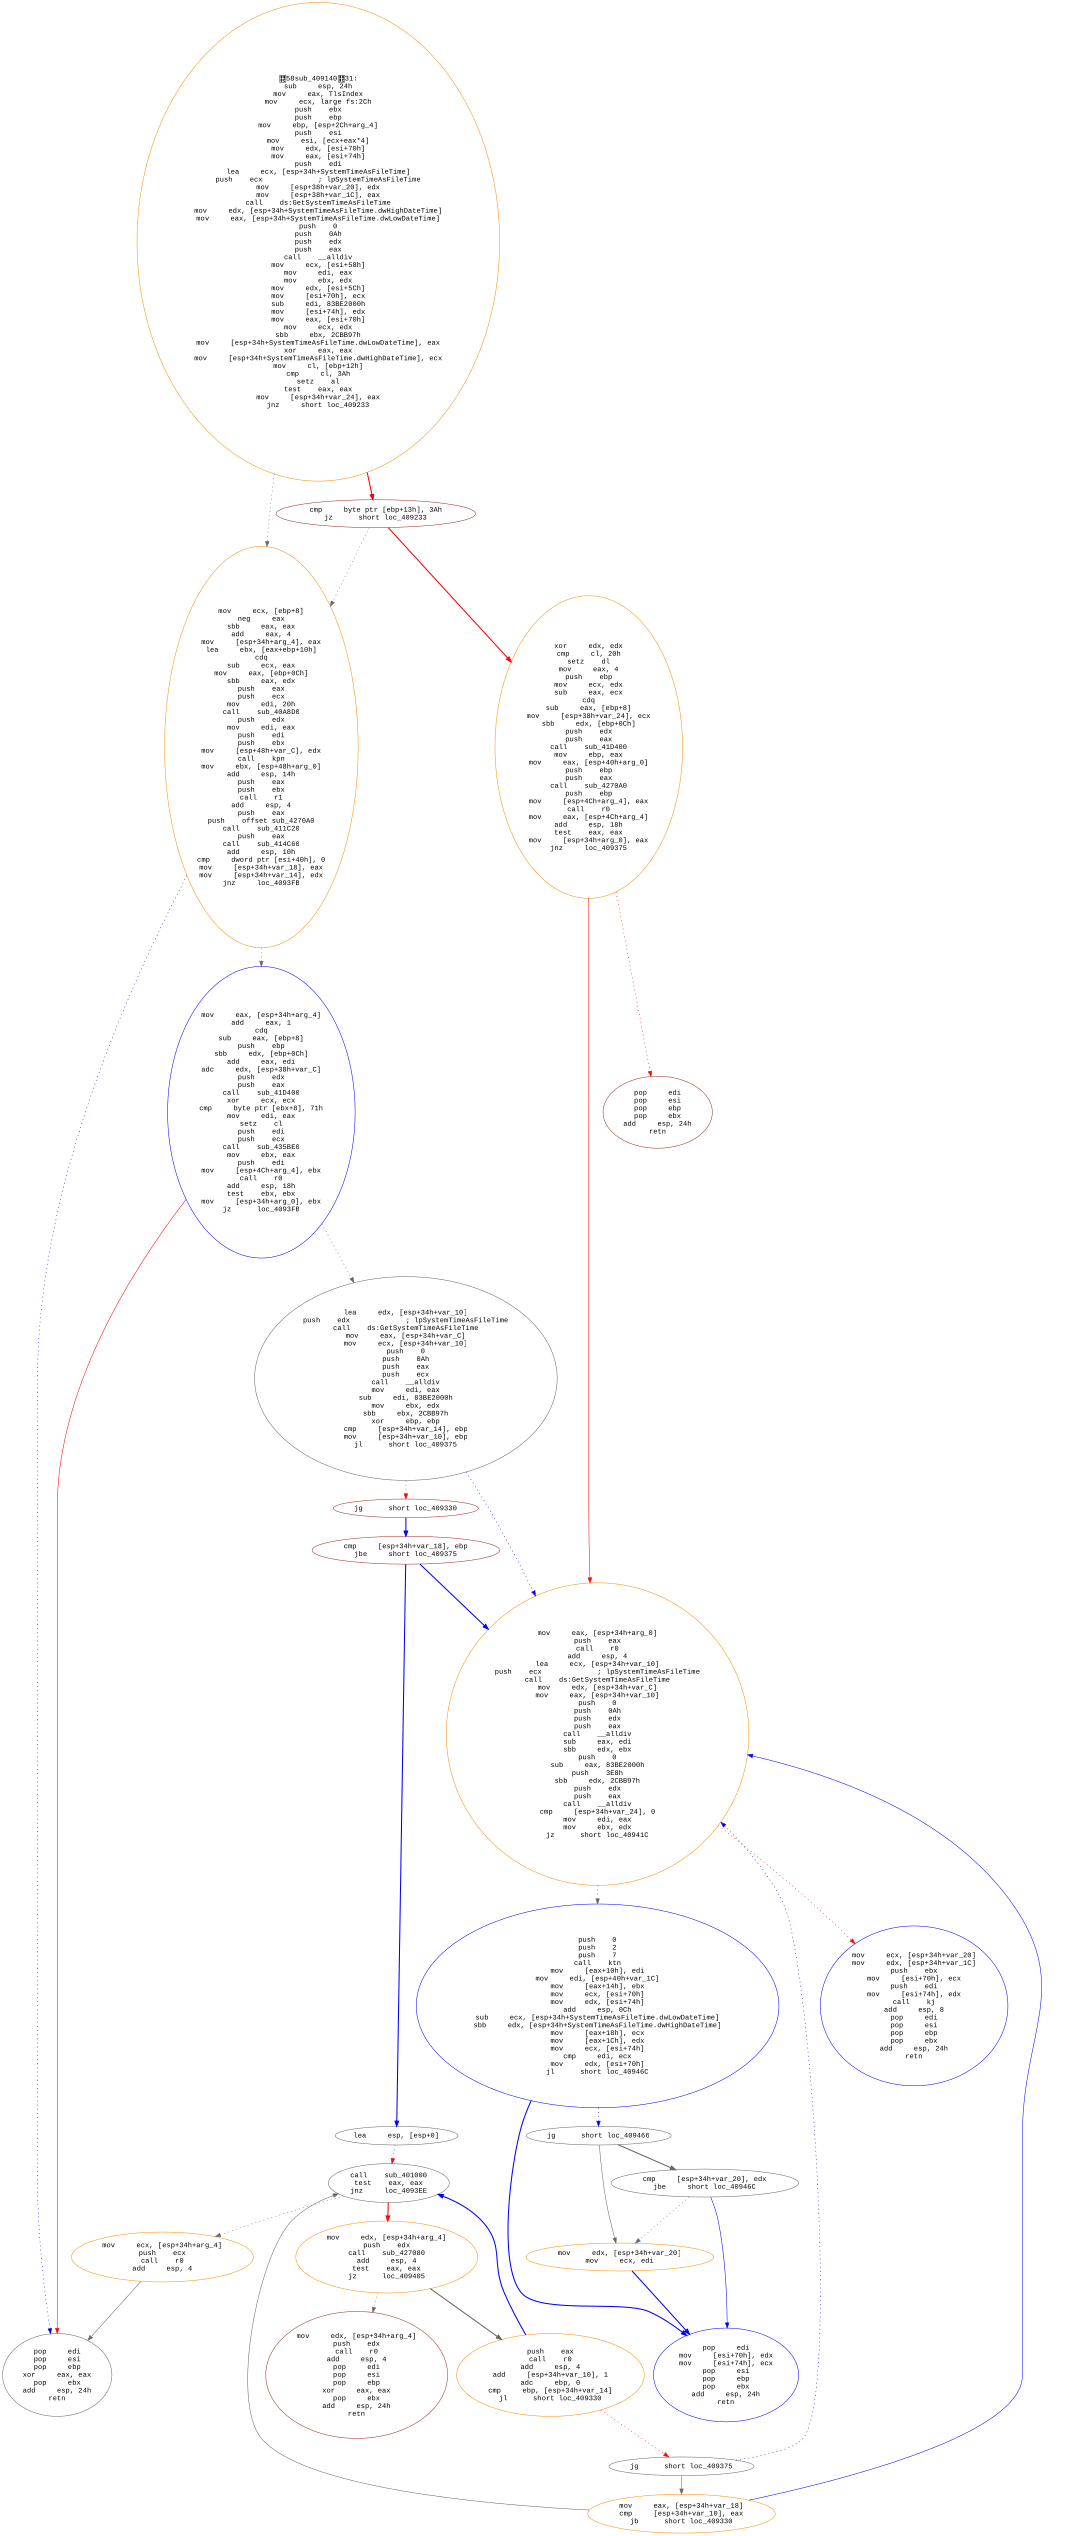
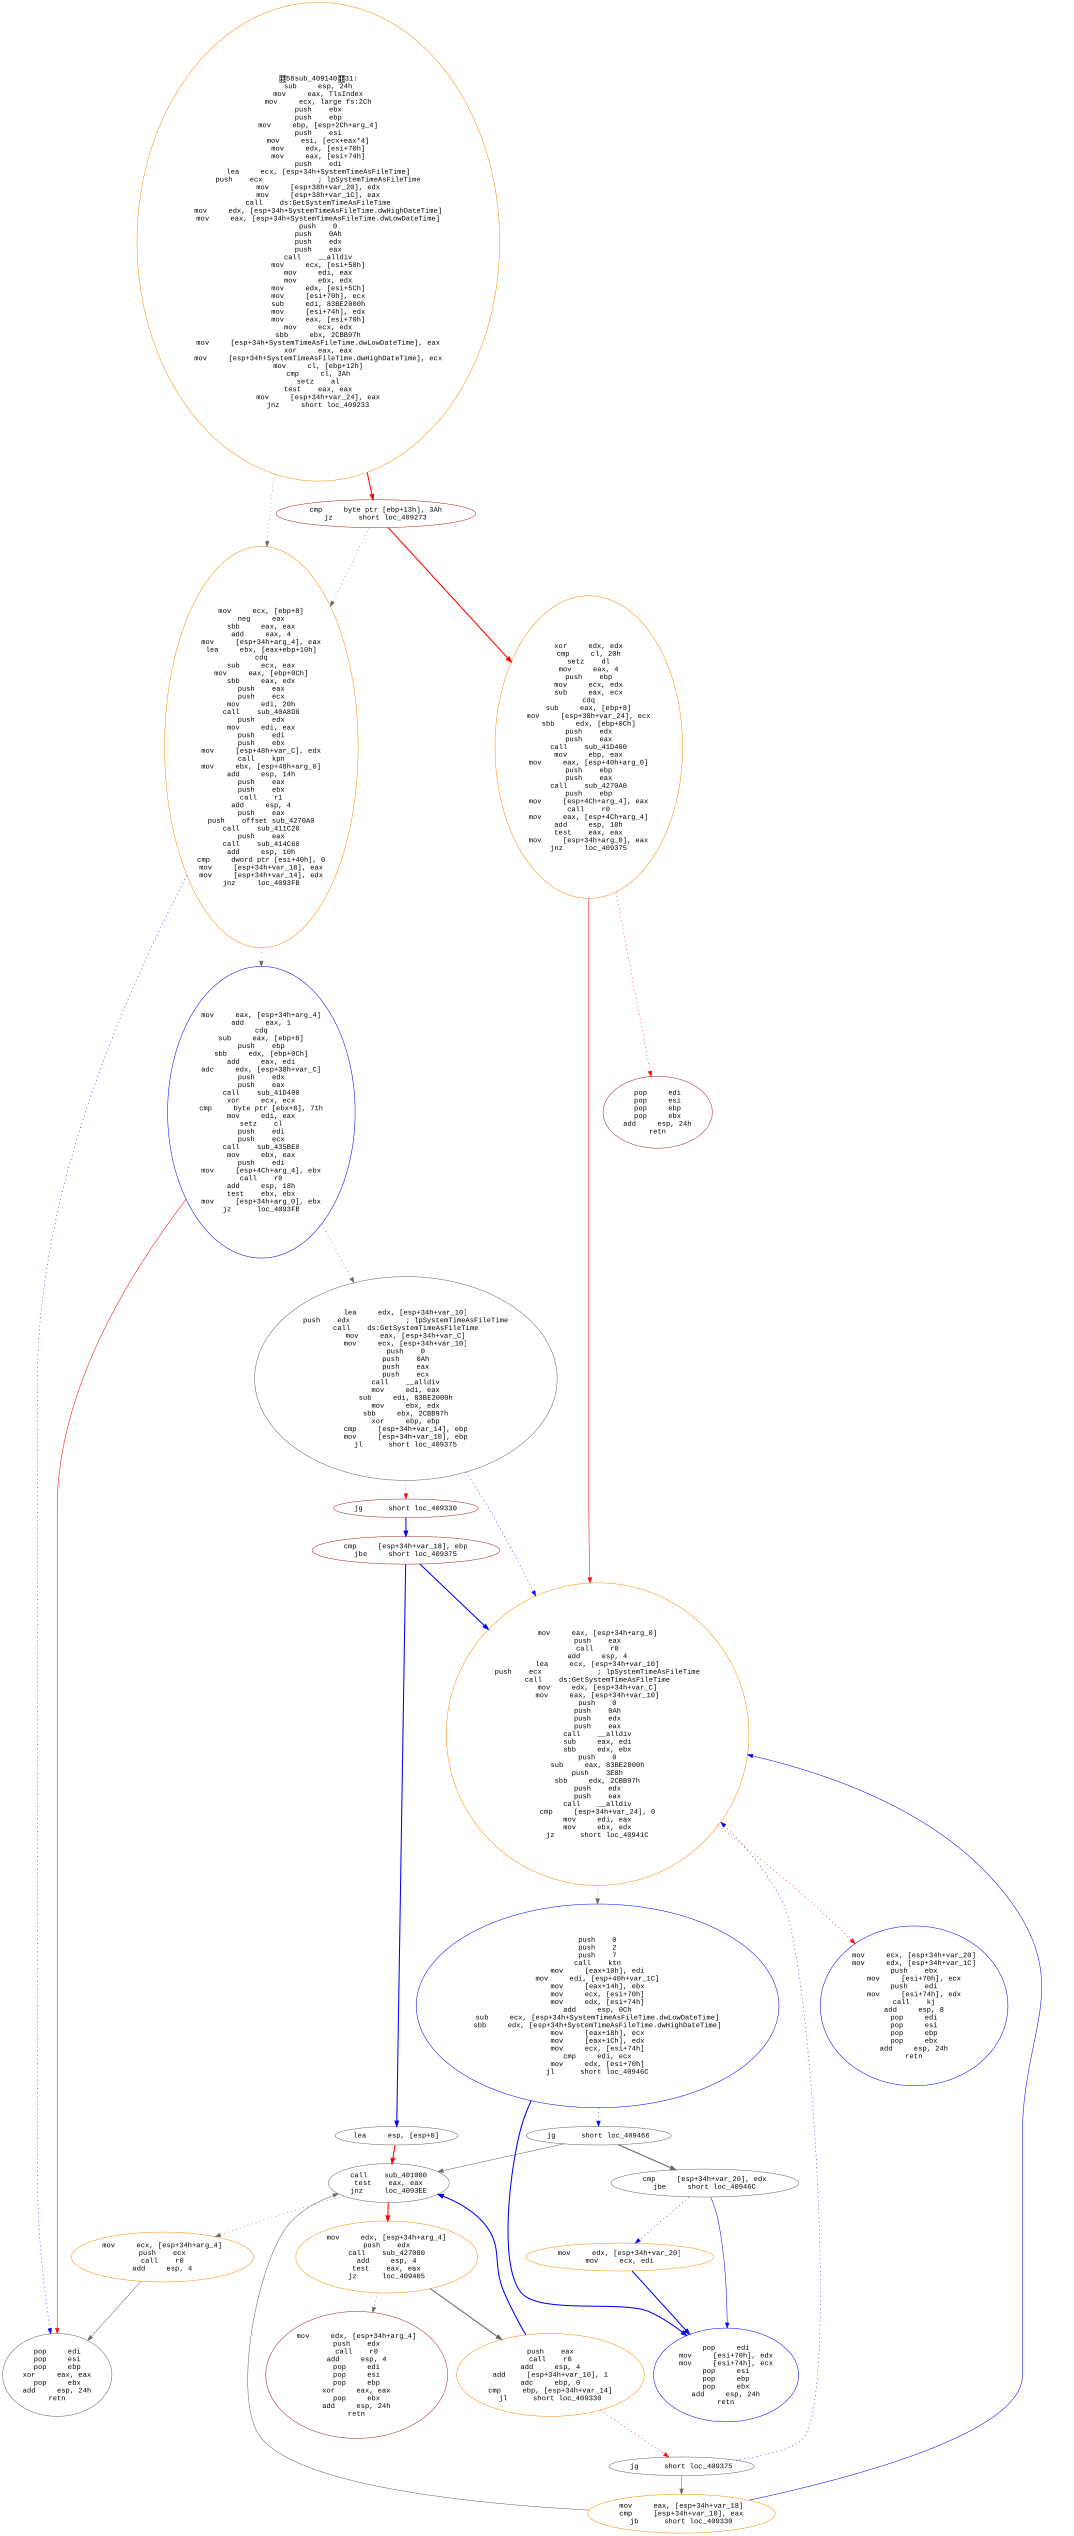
(376, 514) -> (376, 514)
(394, 2152) -> (394, 2152)
(605, 2192) -> (503, 2157)
(664, 2218) -> (664, 2218)
